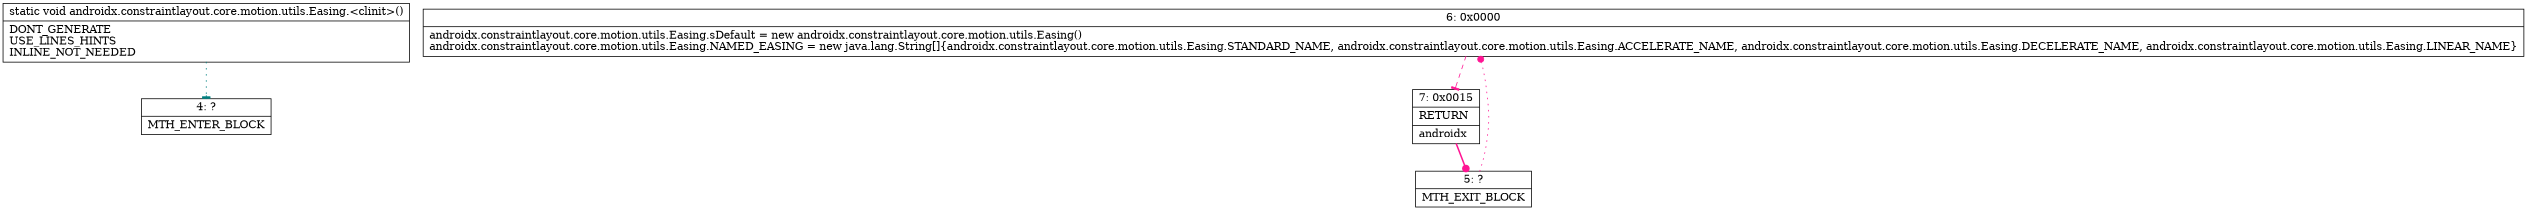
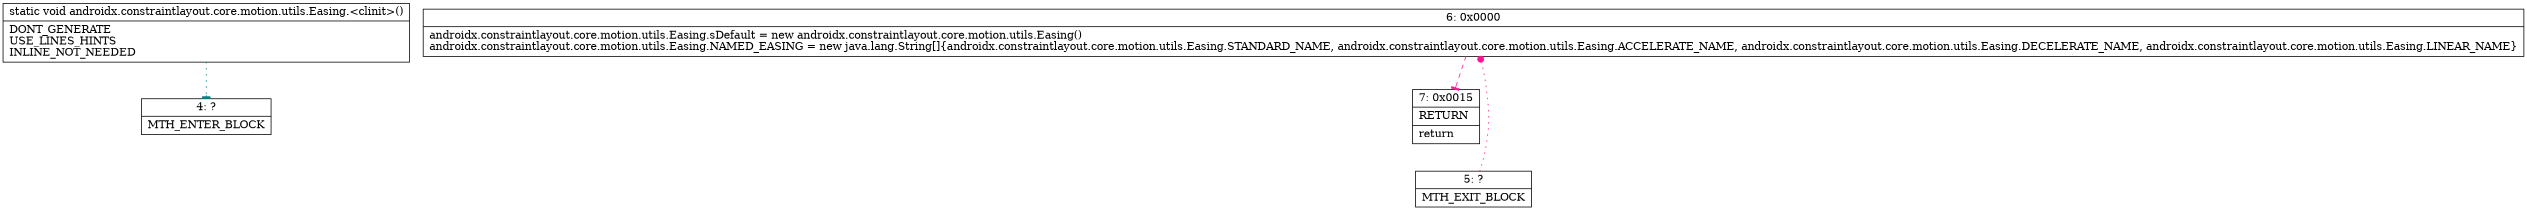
(1443, 134) -> (1436, 134)
(1460, 155) -> none
